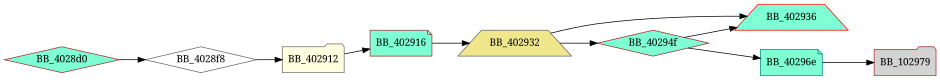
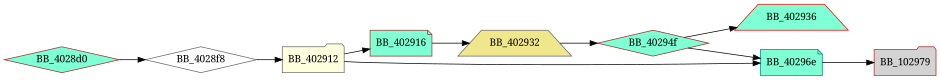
(645, 19) -> none
none -> (549, 65)
